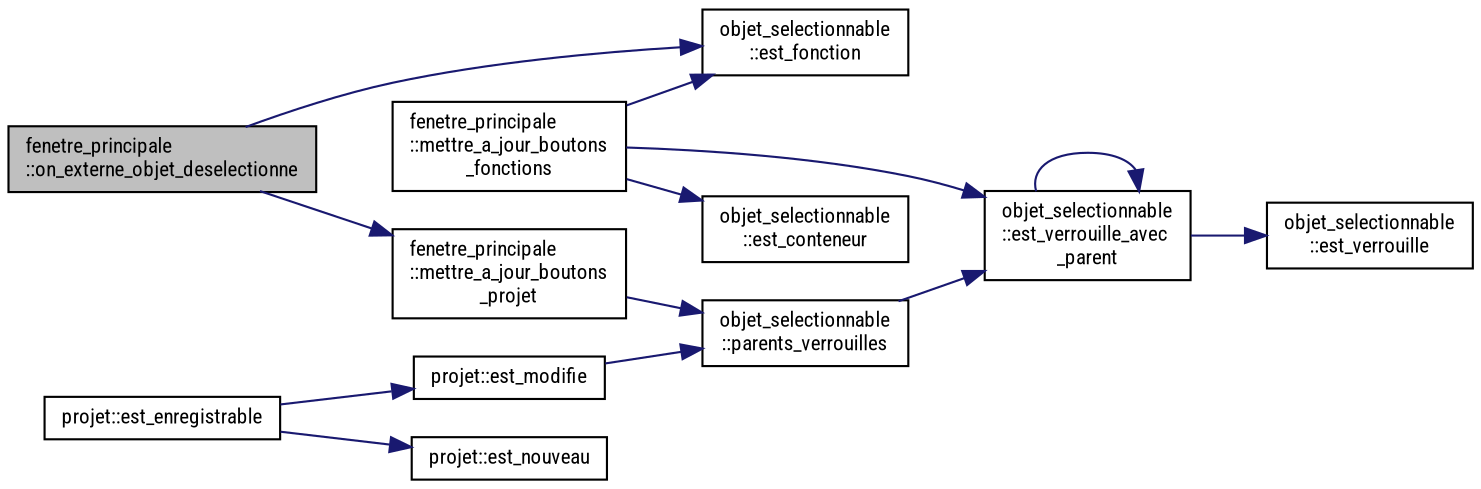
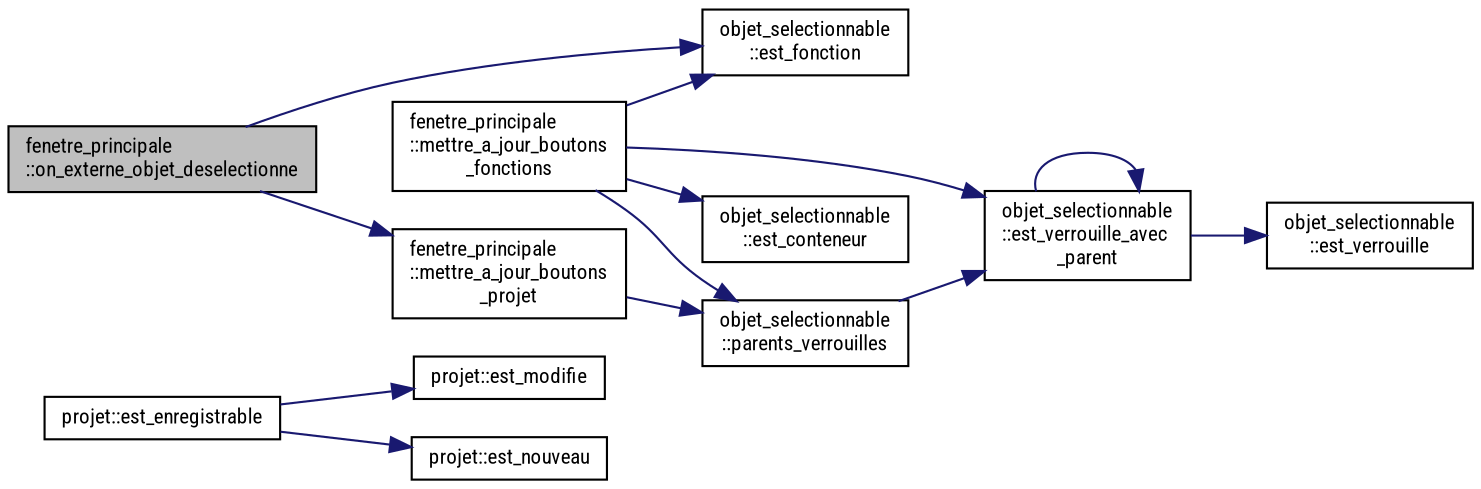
(643, 358) -> (658, 239)
